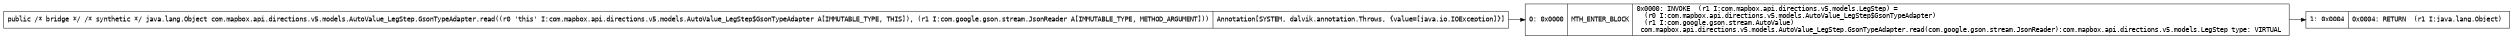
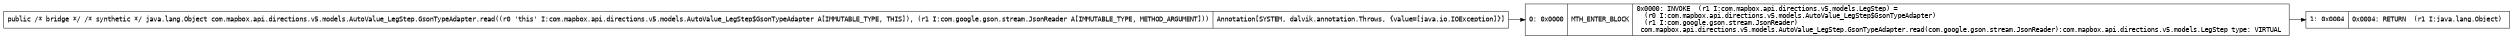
(1715, 23) -> (1717, 23)
